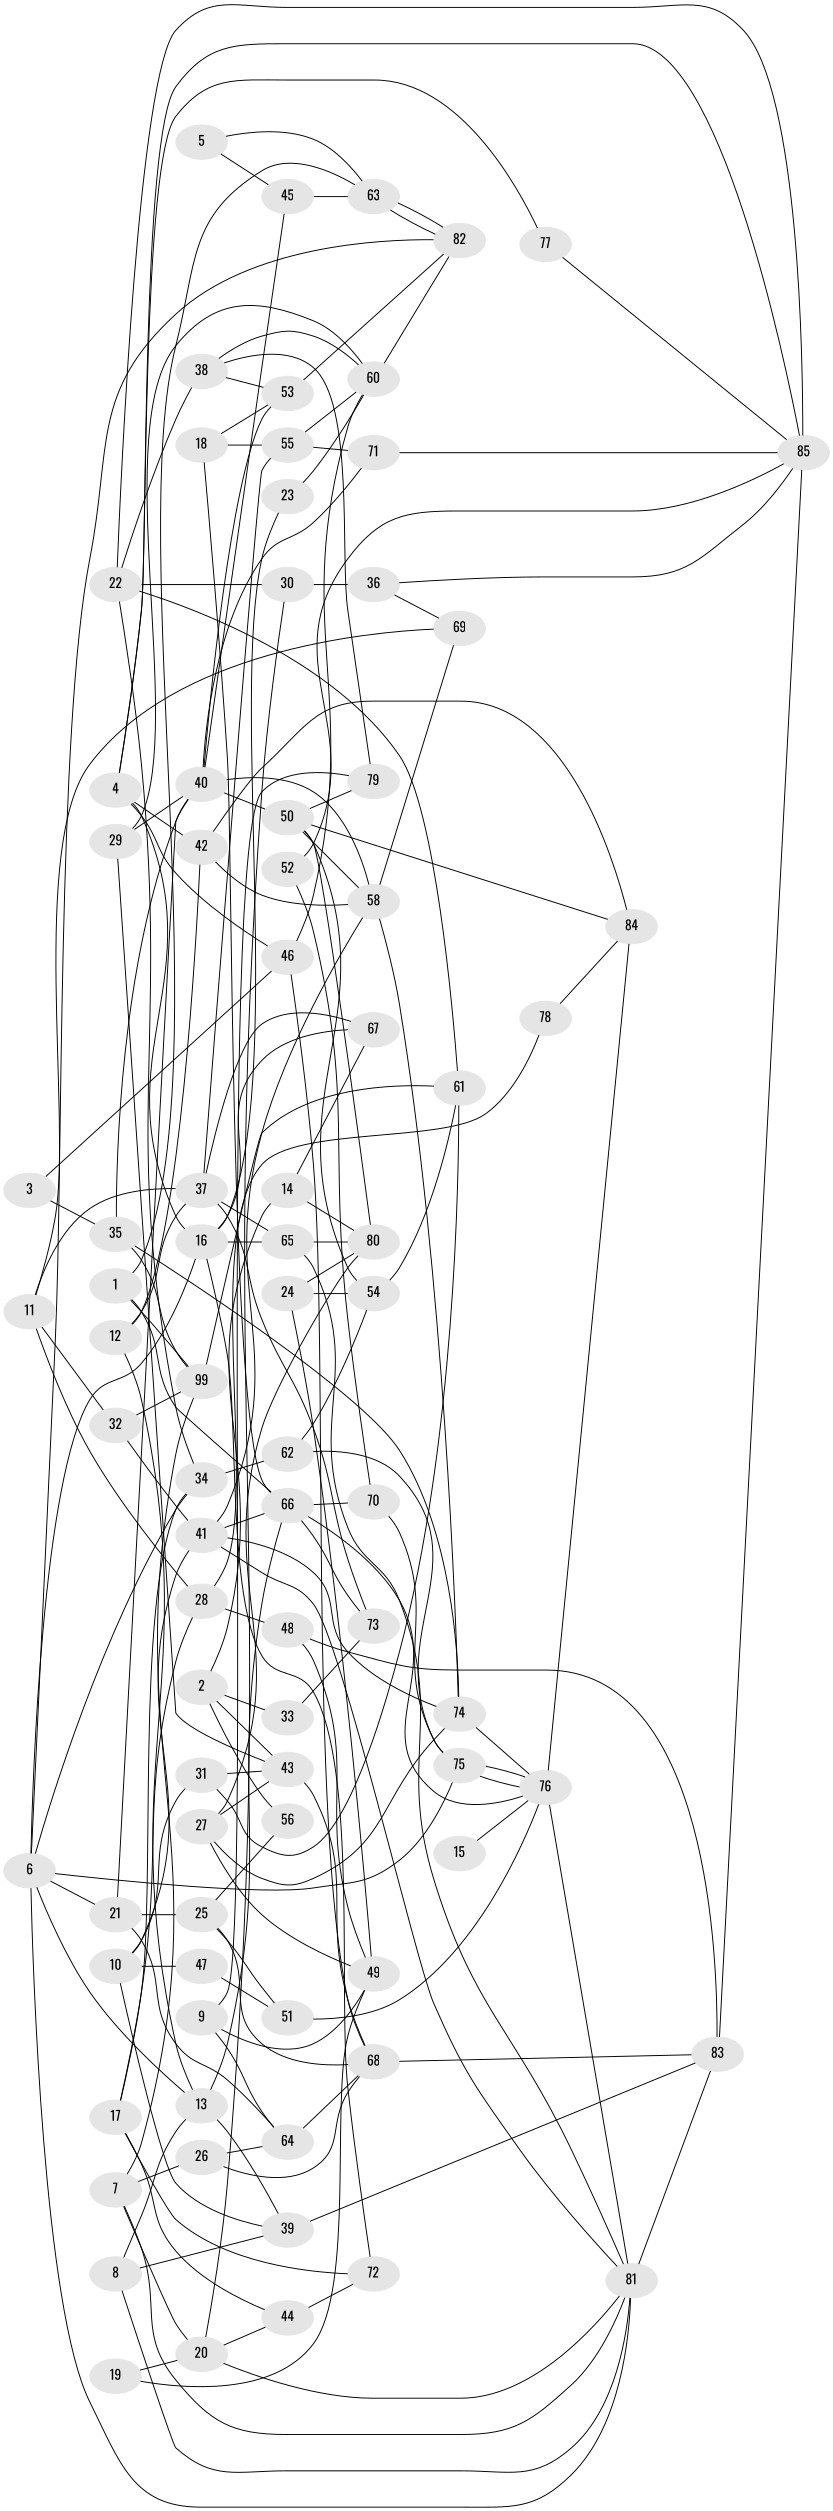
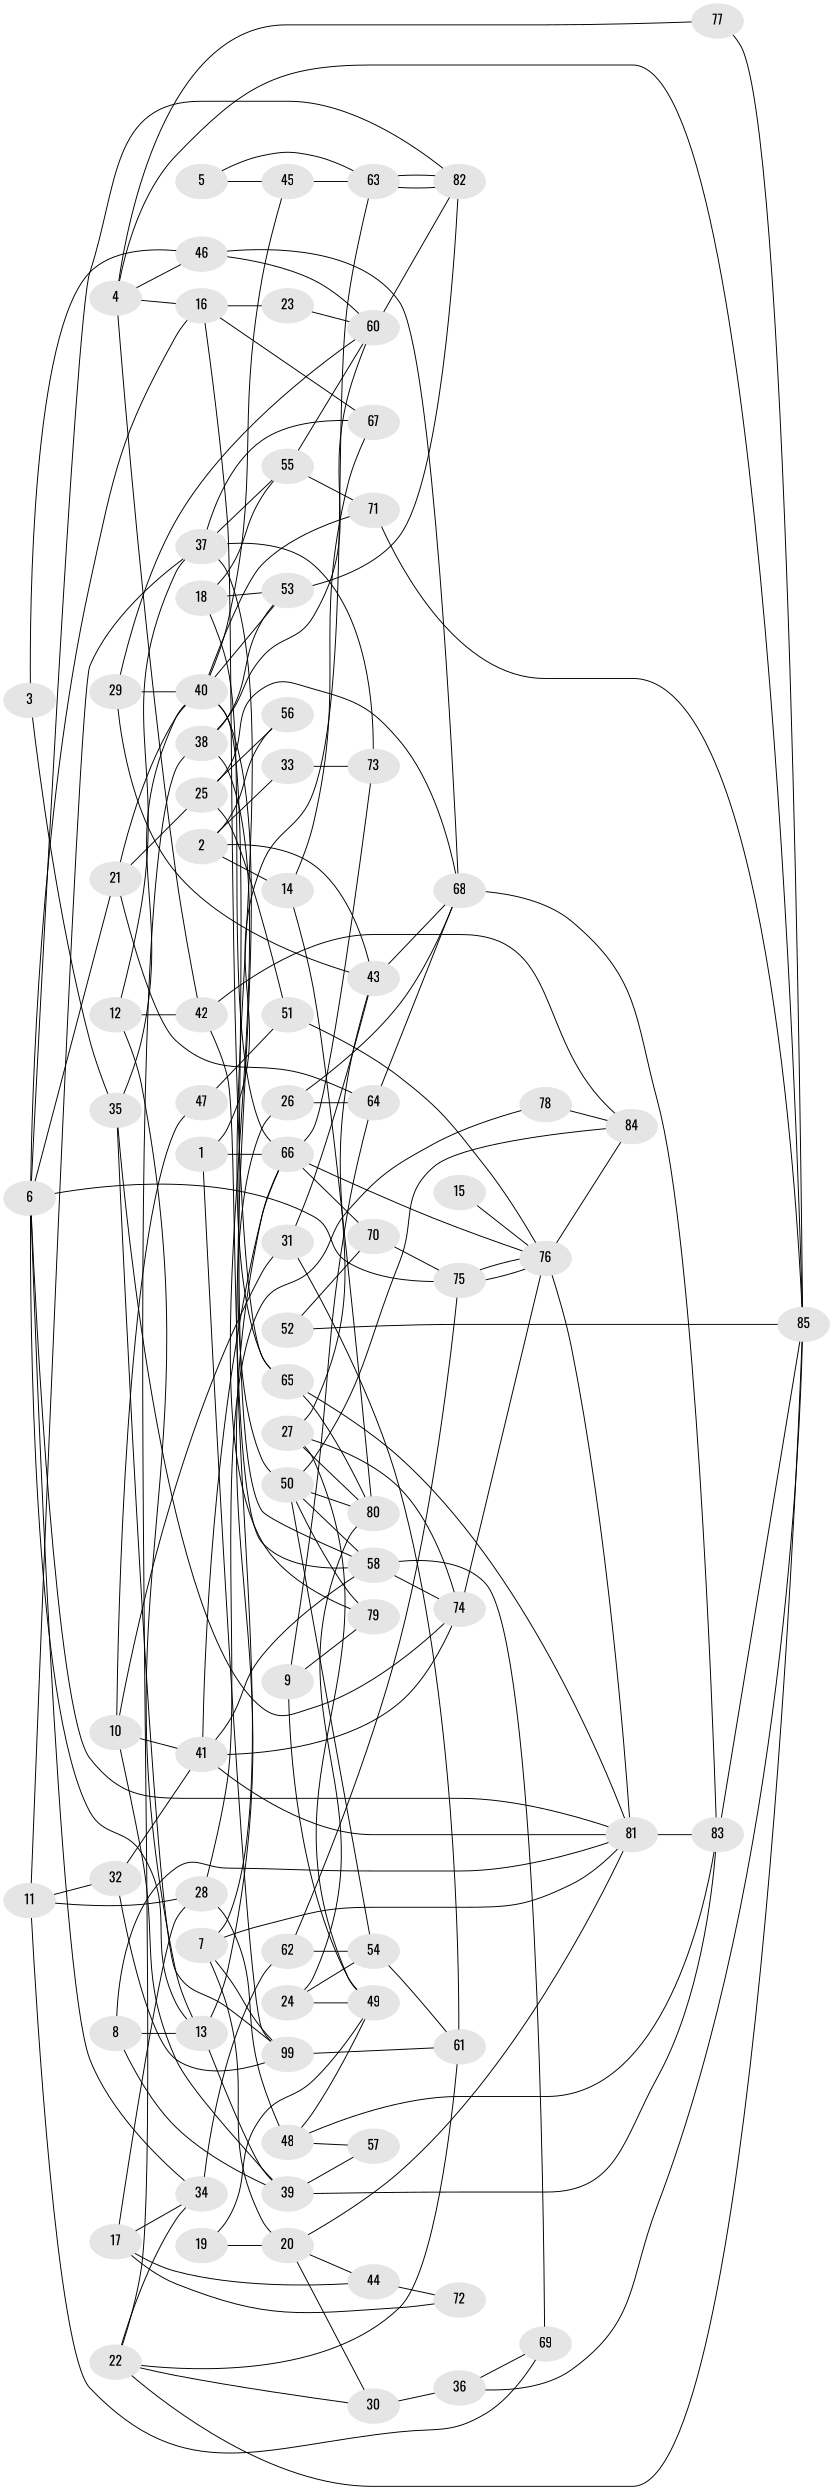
(293, 1676) -> none
none -> (374, 2146)
